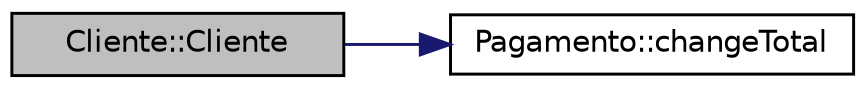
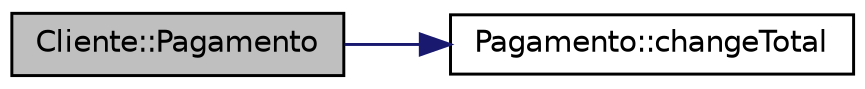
(178, 44) -> (178, 44)
